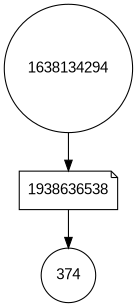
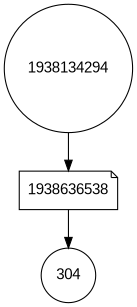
(68, 68) -> (68, 68)
(68, 275) -> (68, 275)
